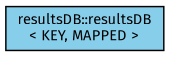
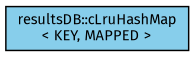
(85, 29) -> (97, 29)
